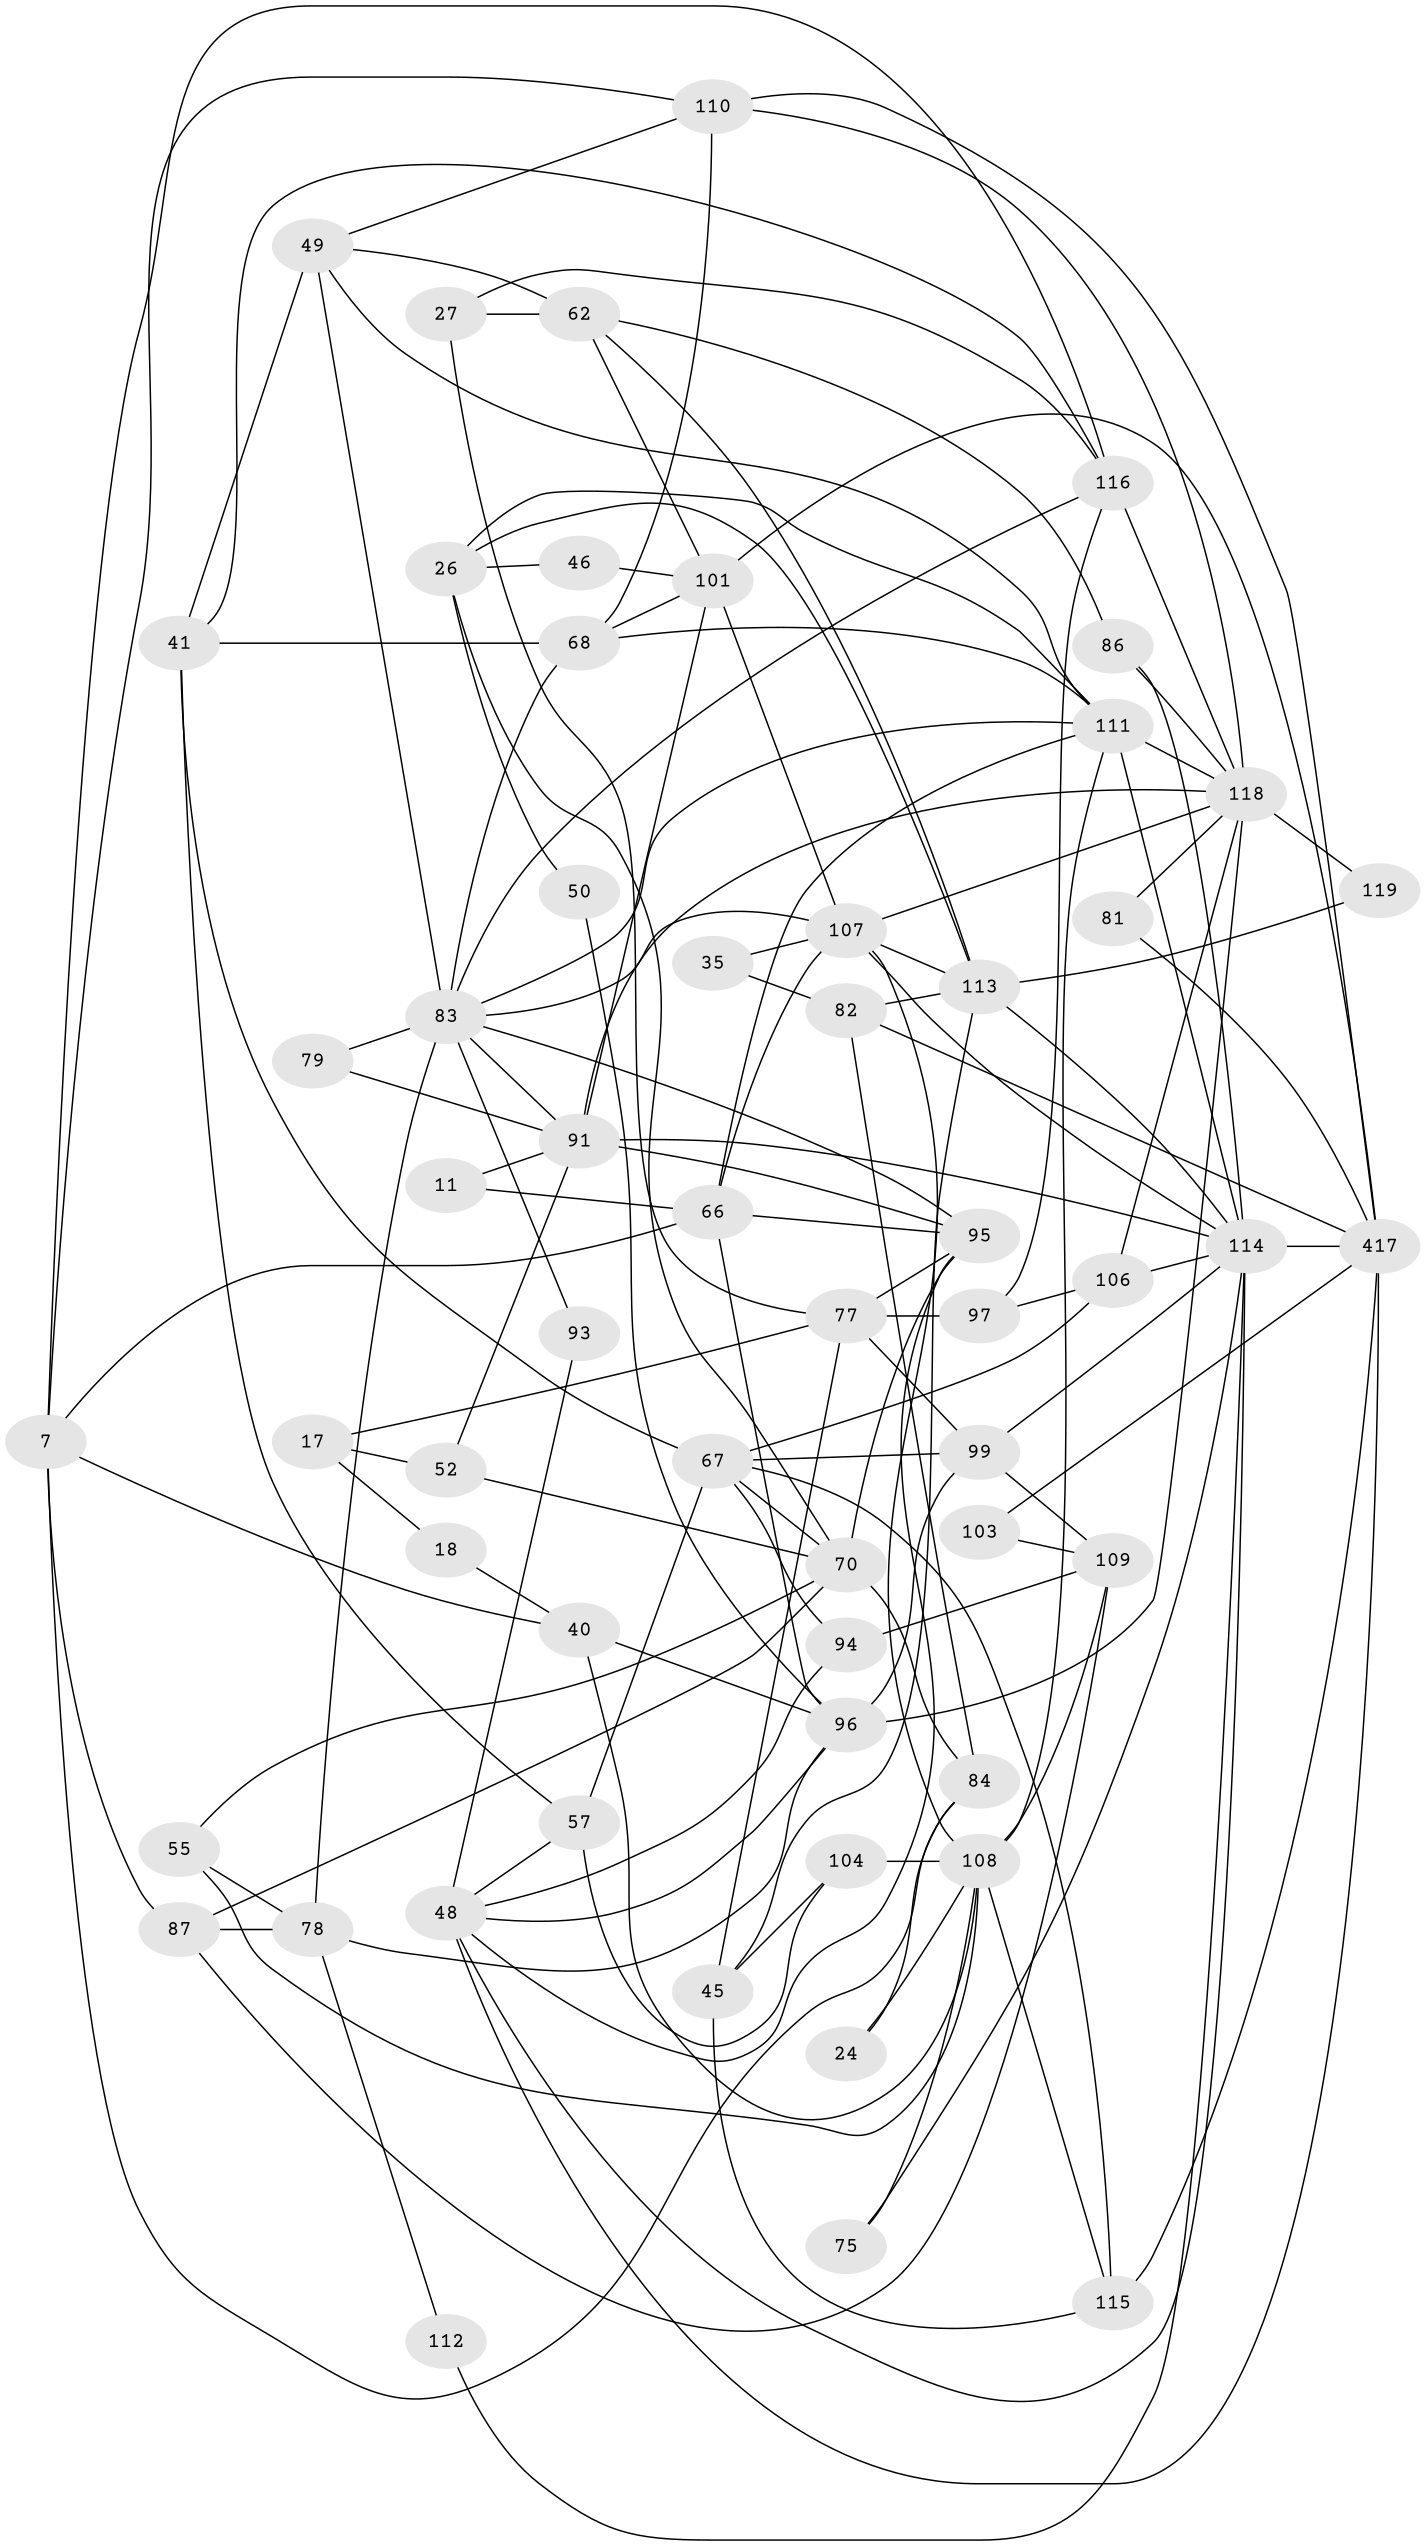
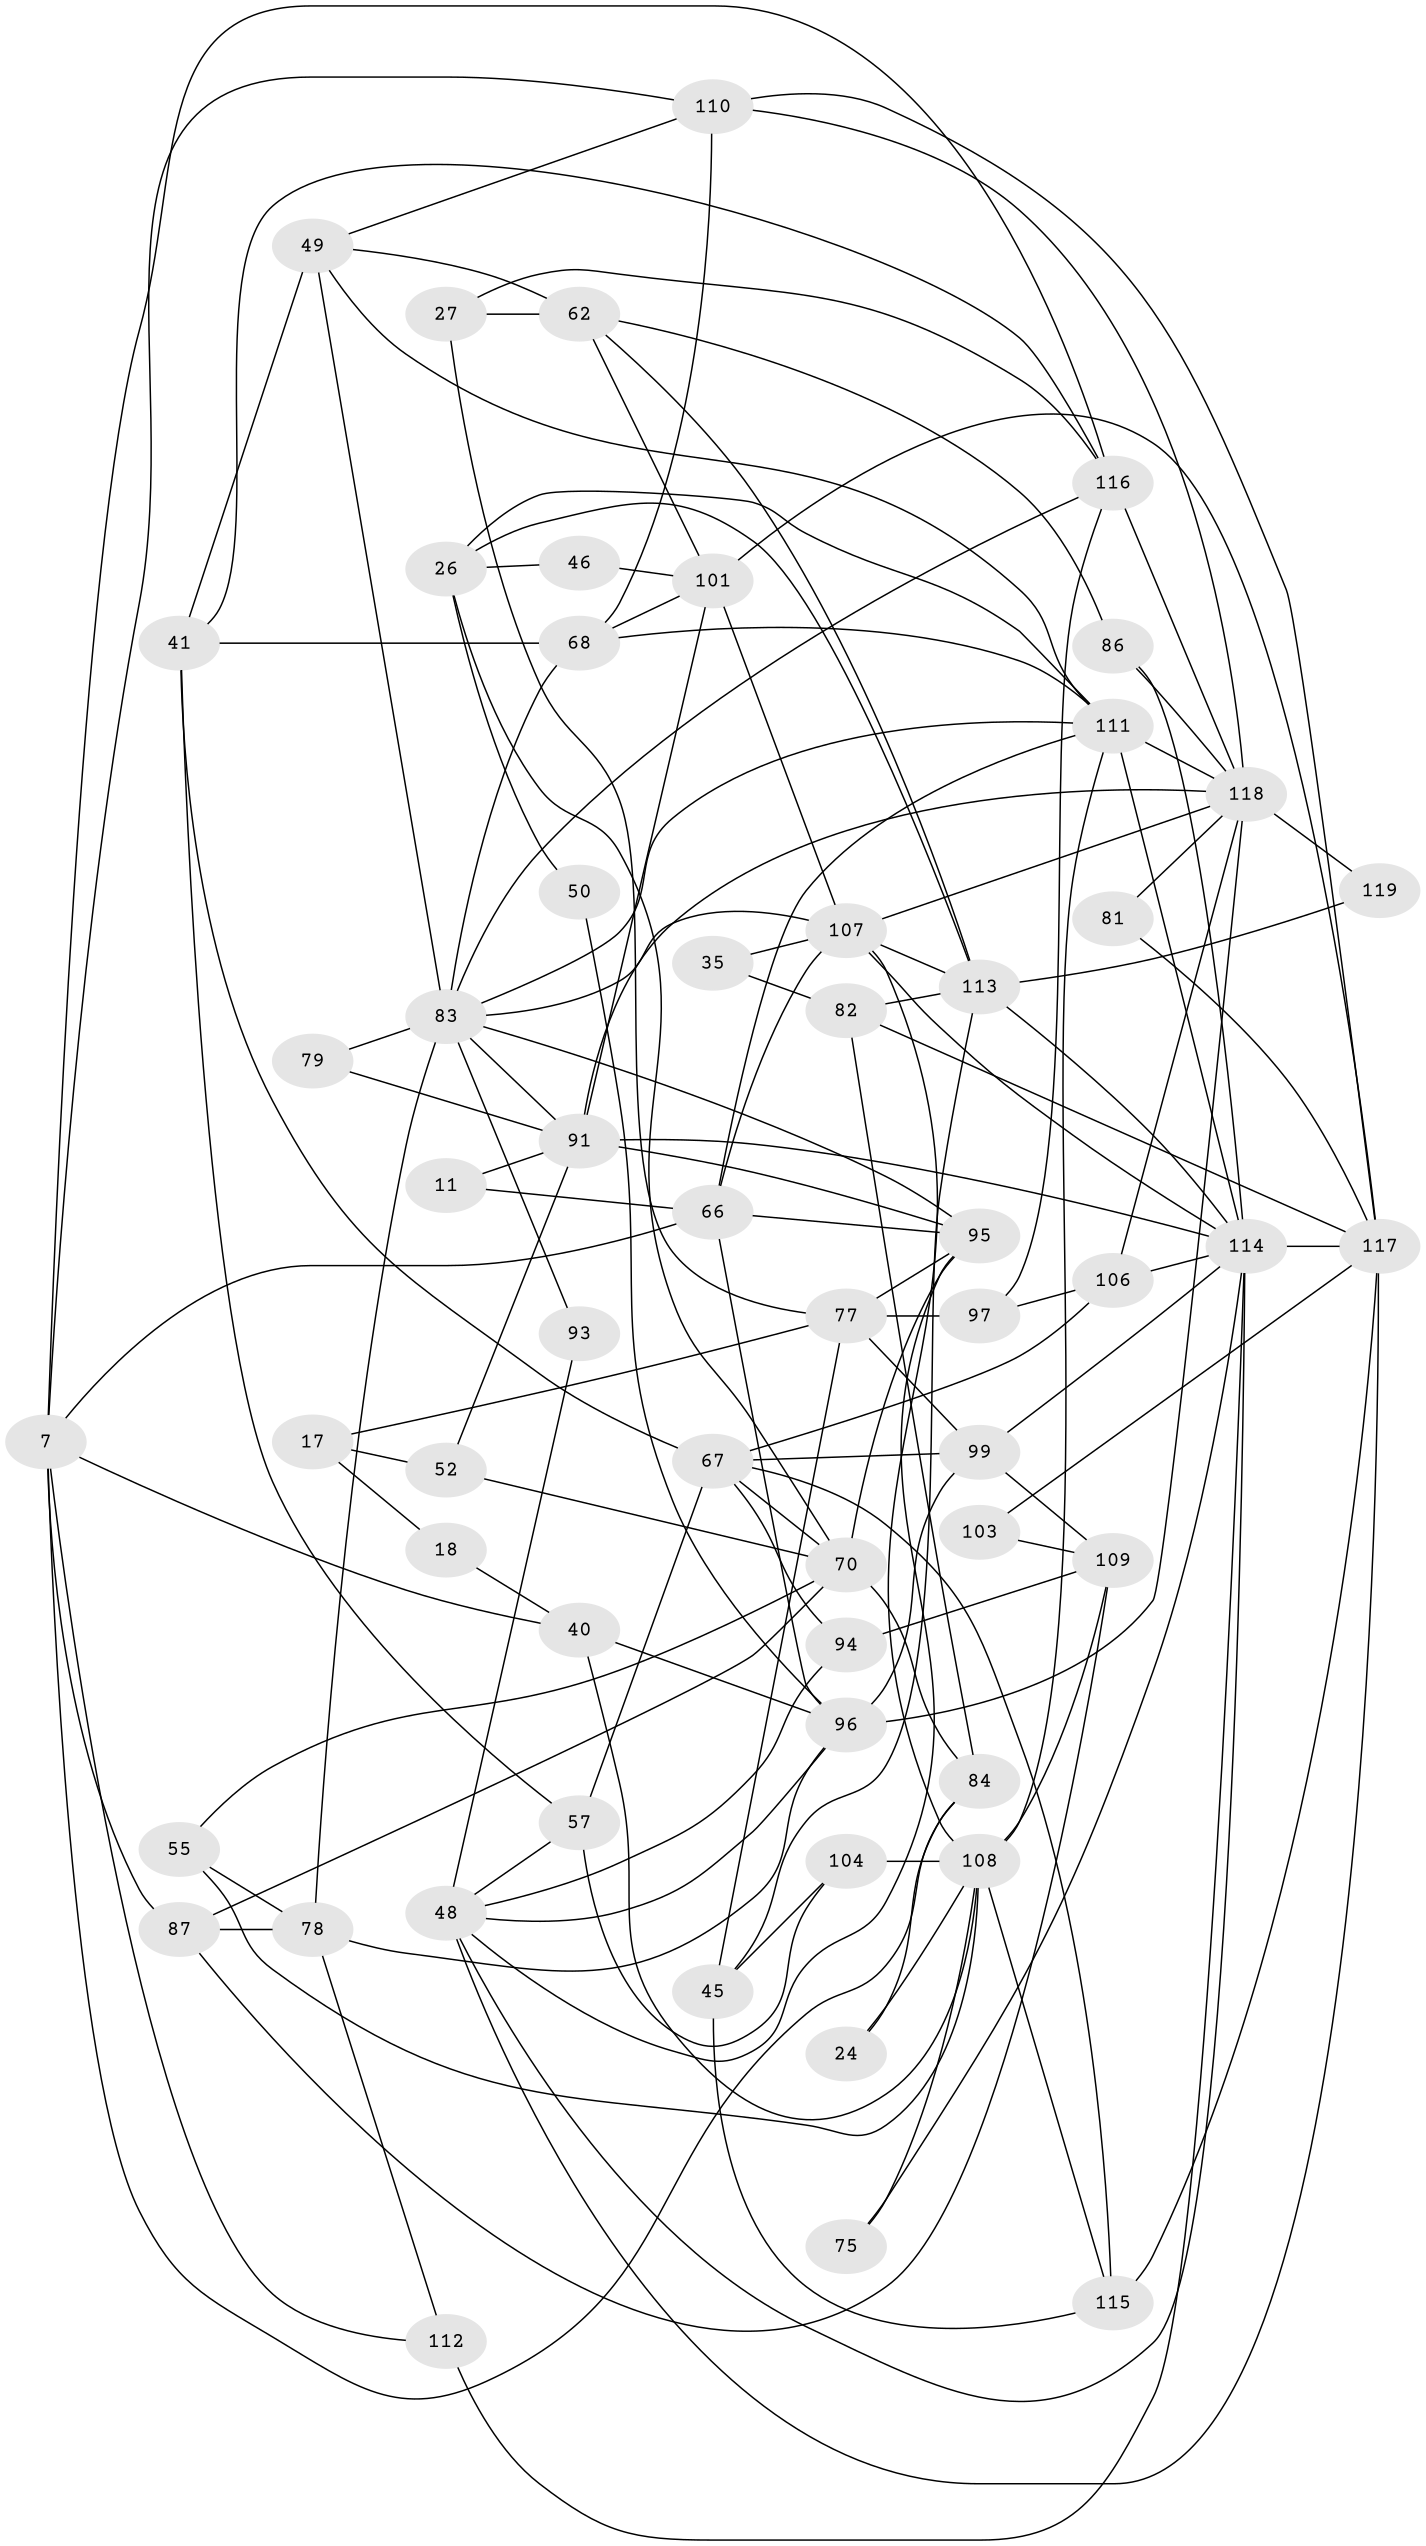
(1380, 1246) -> (1380, 1246)
none -> (137, 1964)
